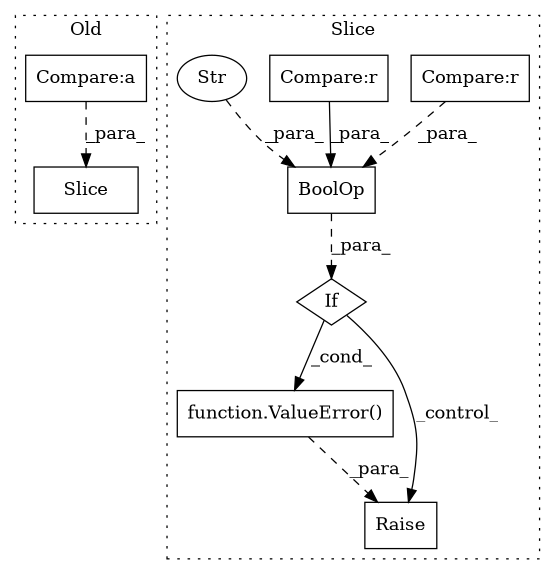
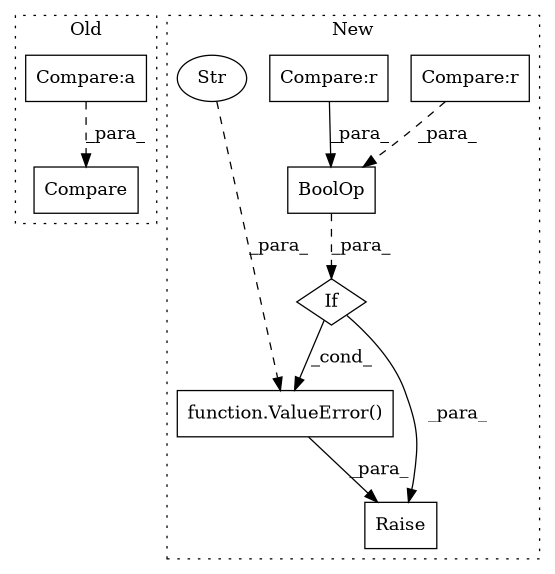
(353, 30) -> (353, 30)
(253, 132) -> (247, 239)
(86, 190) -> (86, 190)
(457, 414) -> (457, 414)
(338, 465) -> (338, 465)
